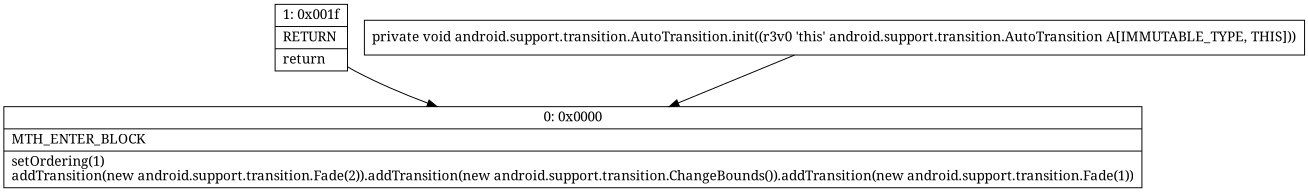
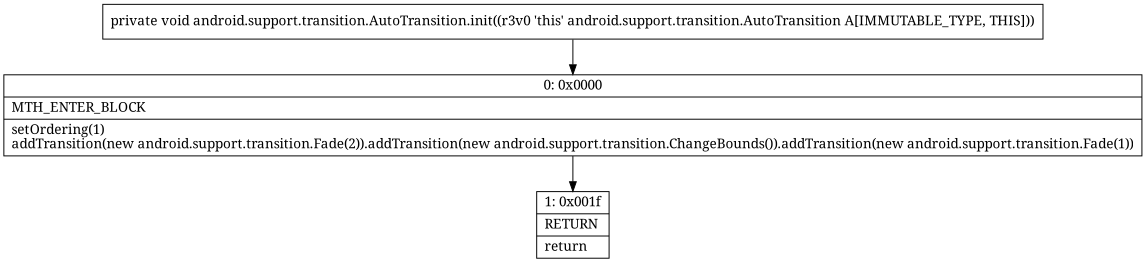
(387, 87) -> (573, 169)
